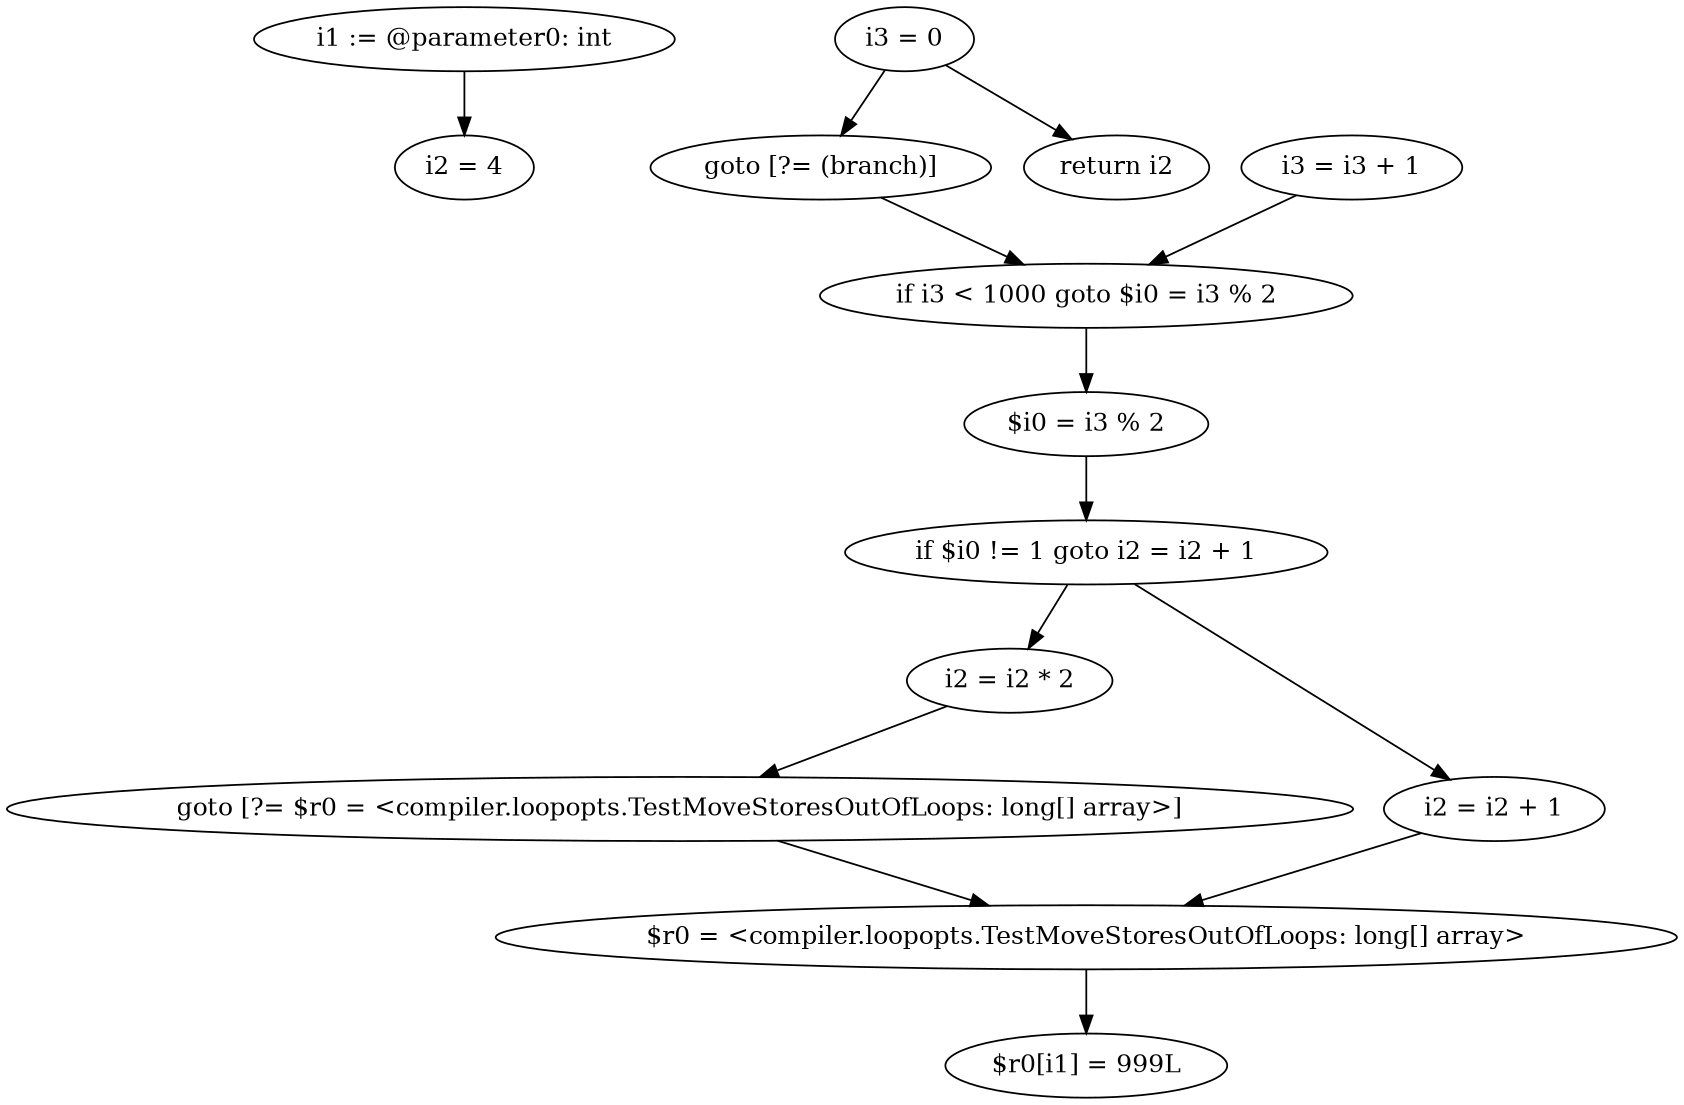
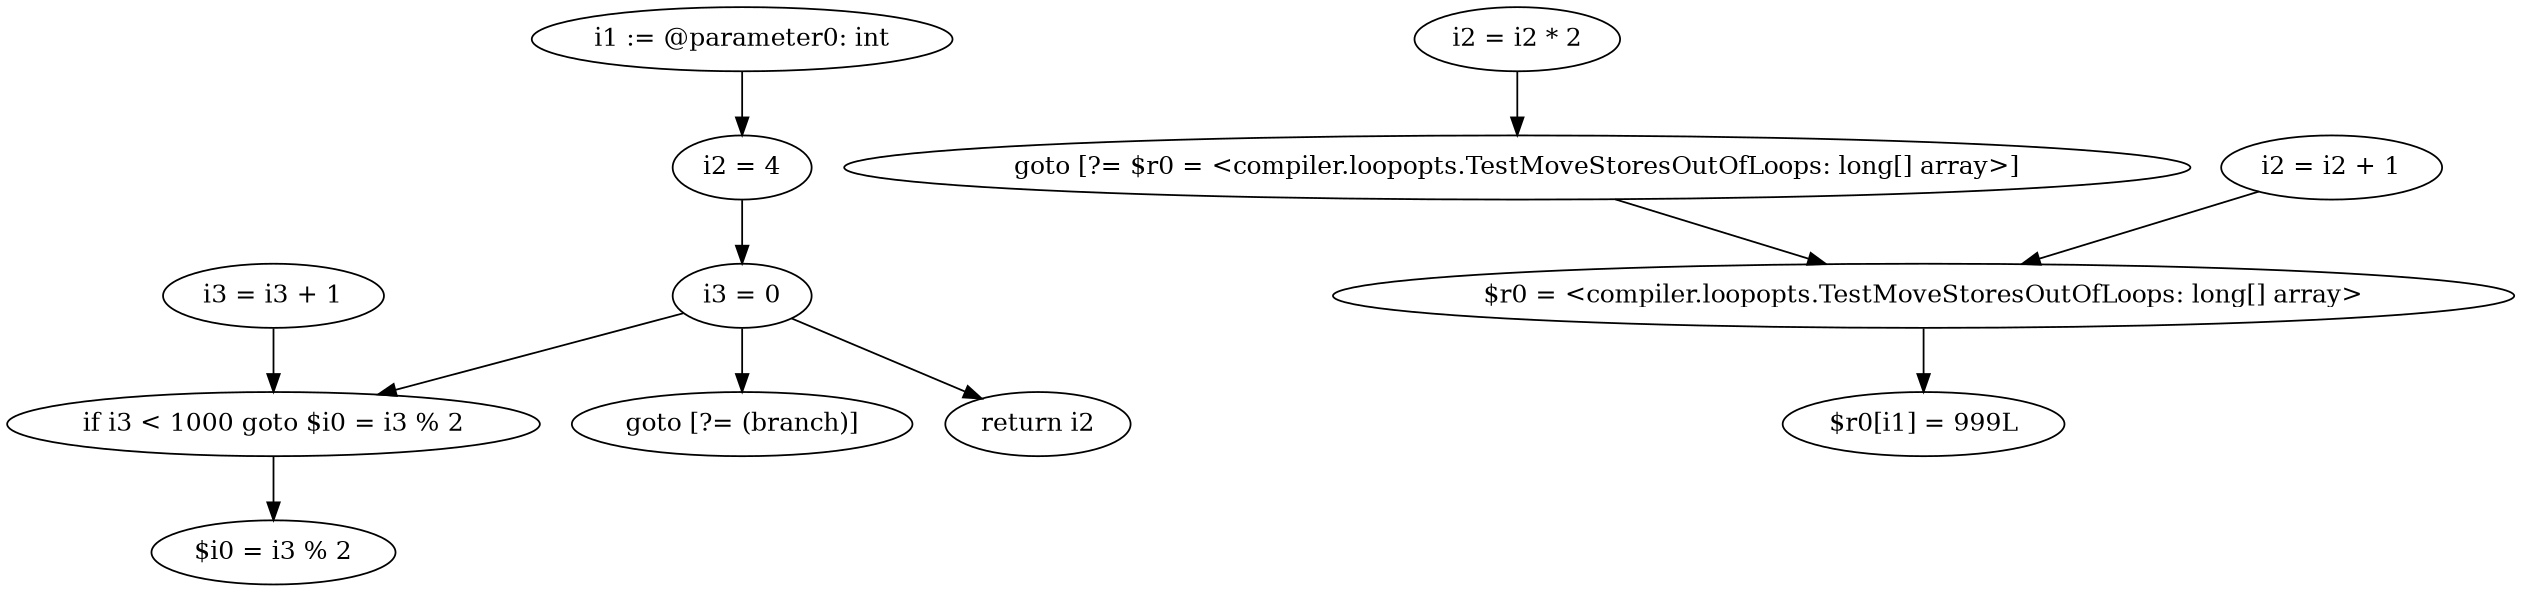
none -> (742, 223)
(944, 227) -> (539, 352)
(1086, 552) -> none
